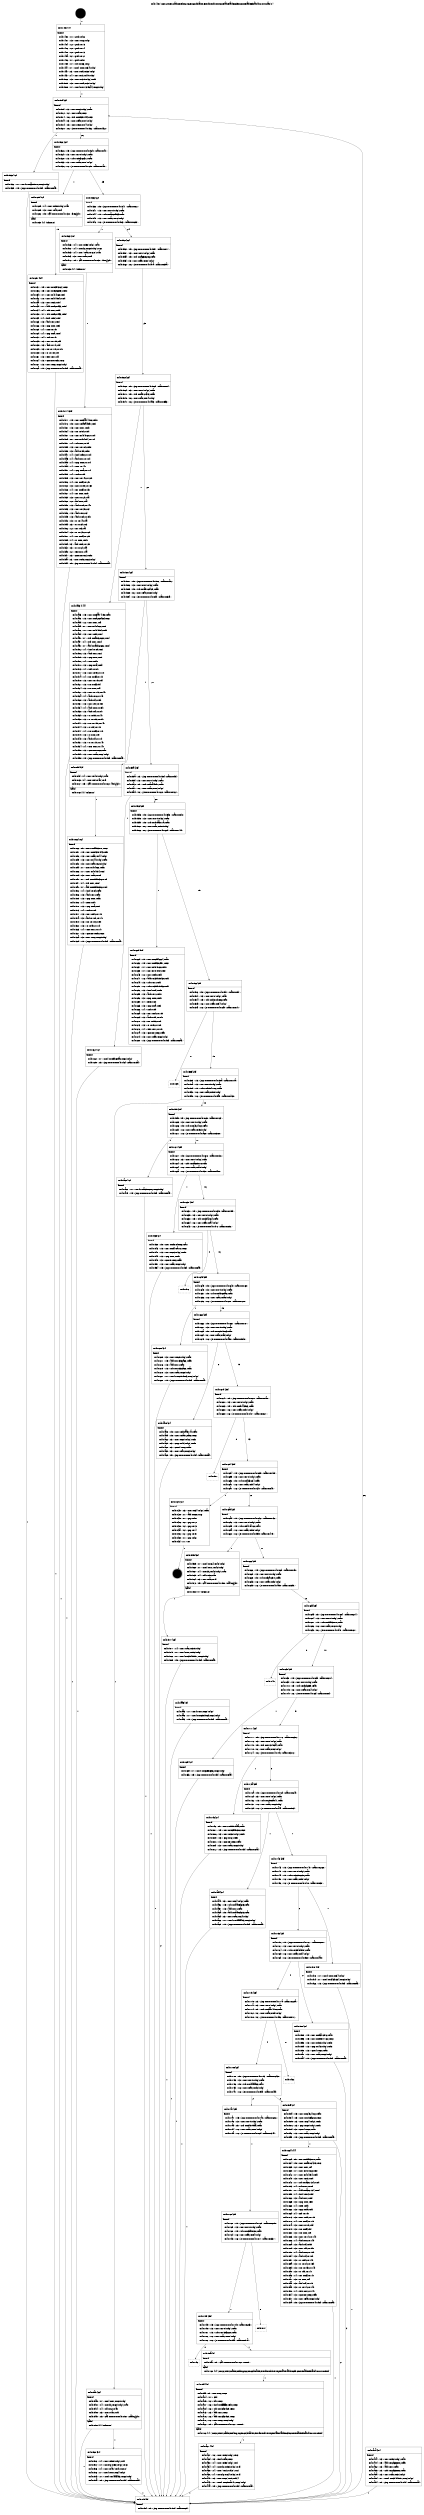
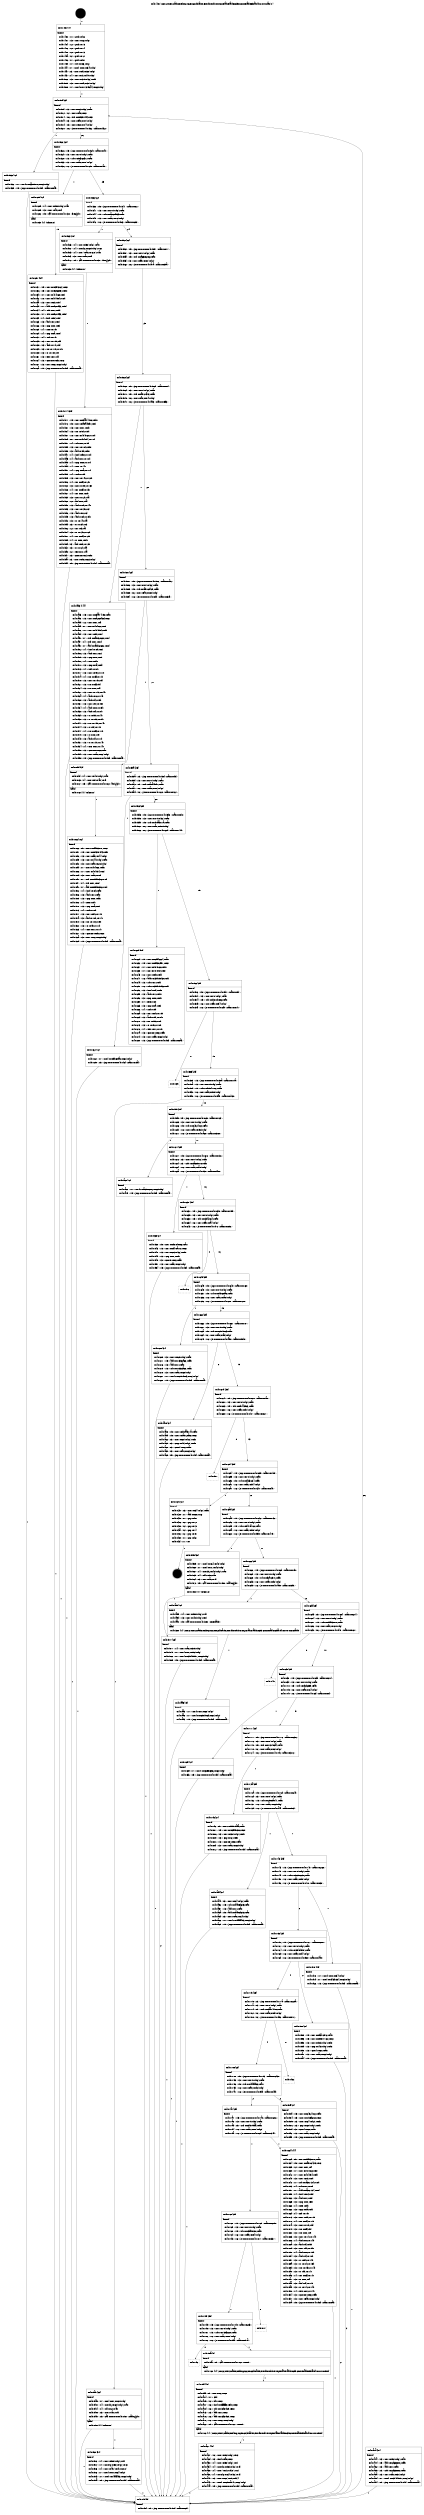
none -> (234, 1618)
(270, 1768) -> none
(309, 2143) -> (275, 2142)
